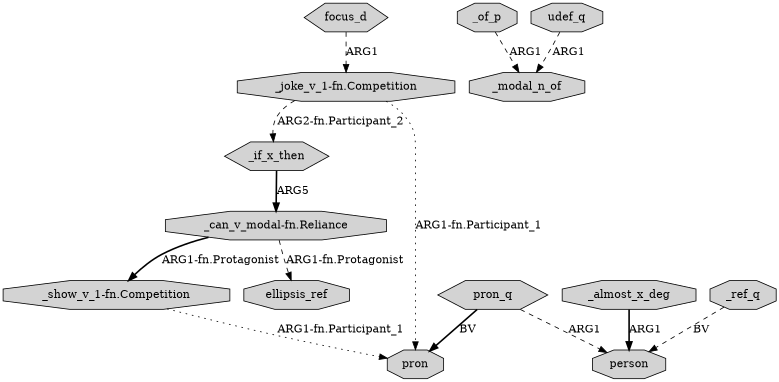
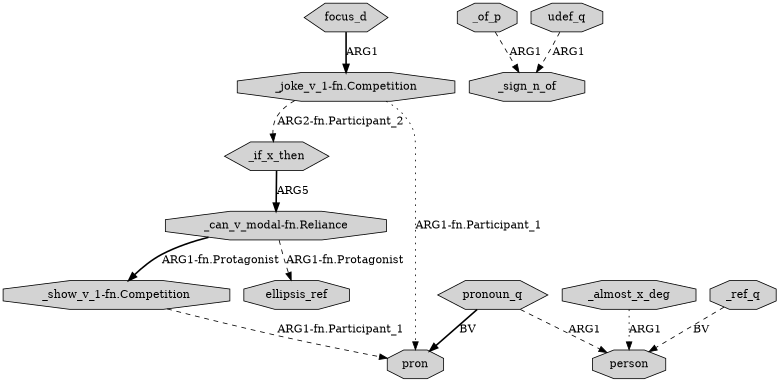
(346, 48) -> (346, 48)
(527, 87) -> (527, 87)
(493, 295) -> (493, 295)
(629, 326) -> (629, 326)
(273, 335) -> (273, 335)
